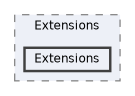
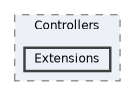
(67, 26) -> (67, 26)
